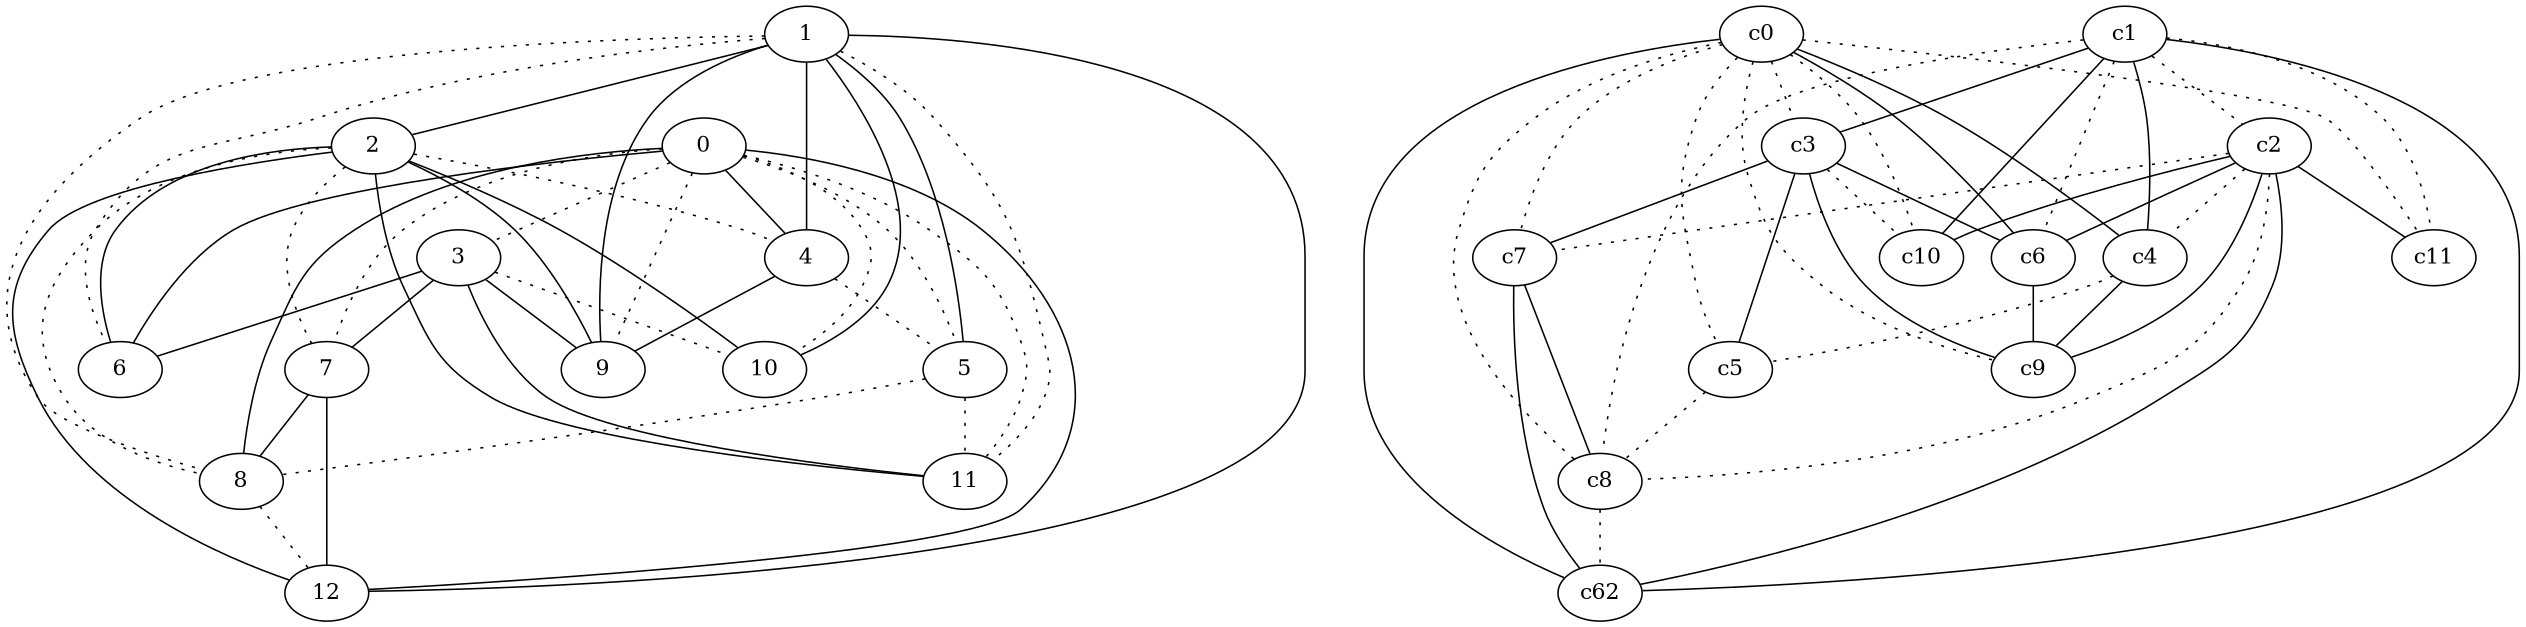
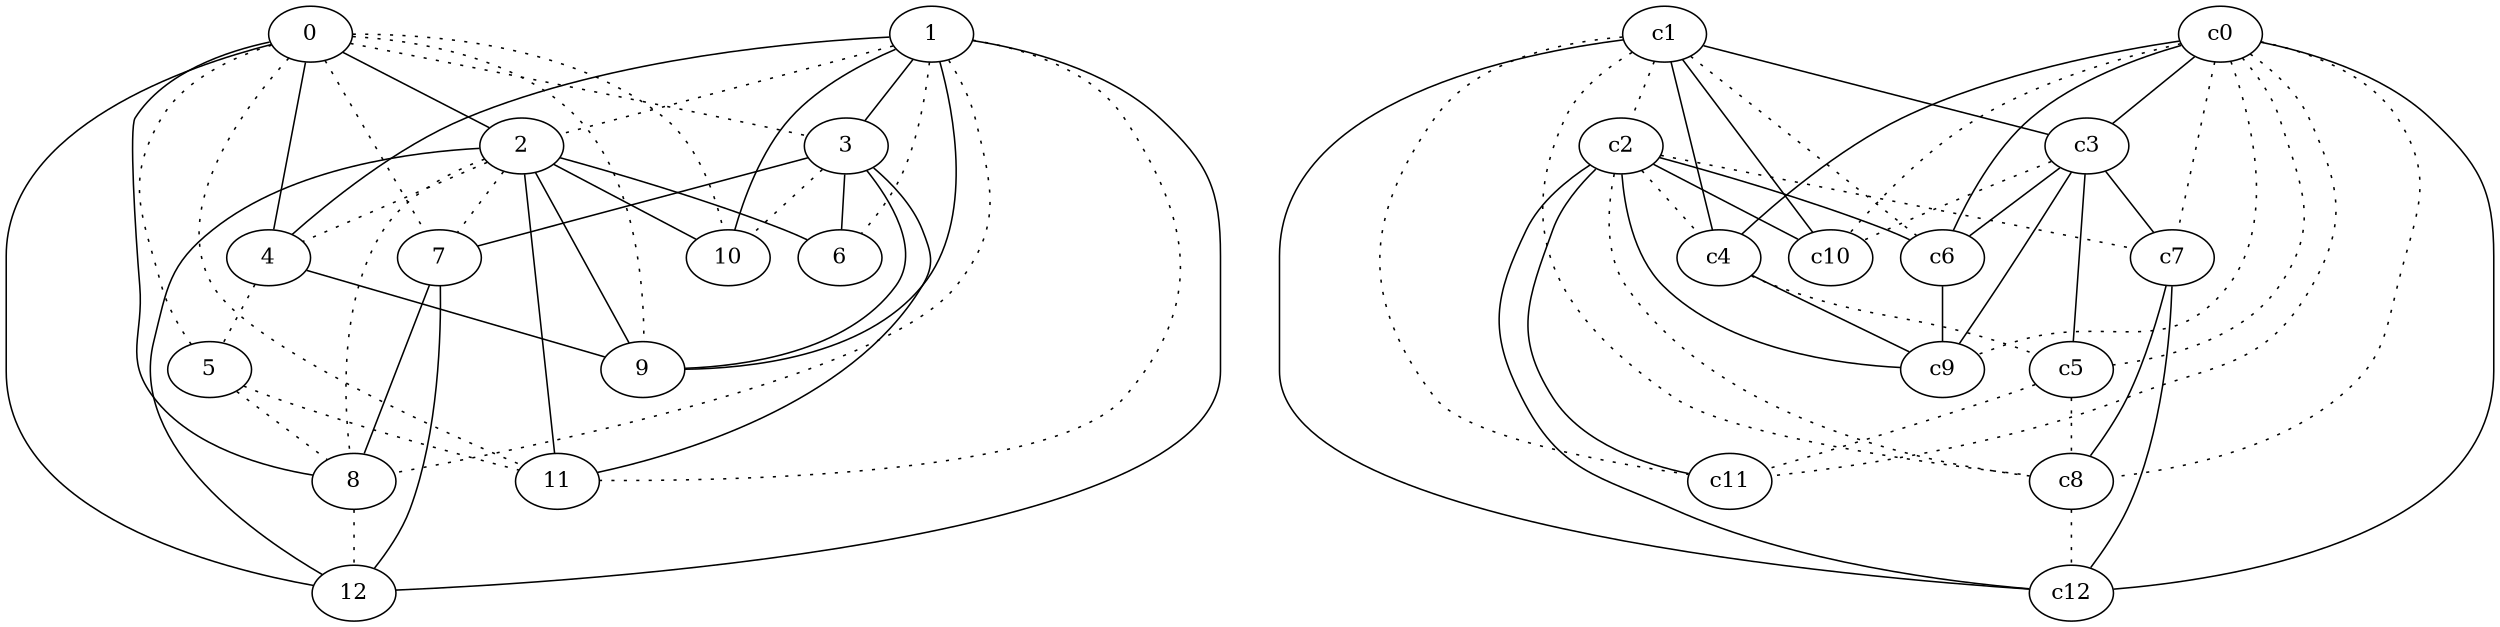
(1782, 88) -> (2154, 90)
(590, 90) -> (726, 90)
(930, 183) -> (889, 90)
(356, 193) -> (416, 90)
none -> (1902, 428)
(1600, 593) -> (2071, 593)
